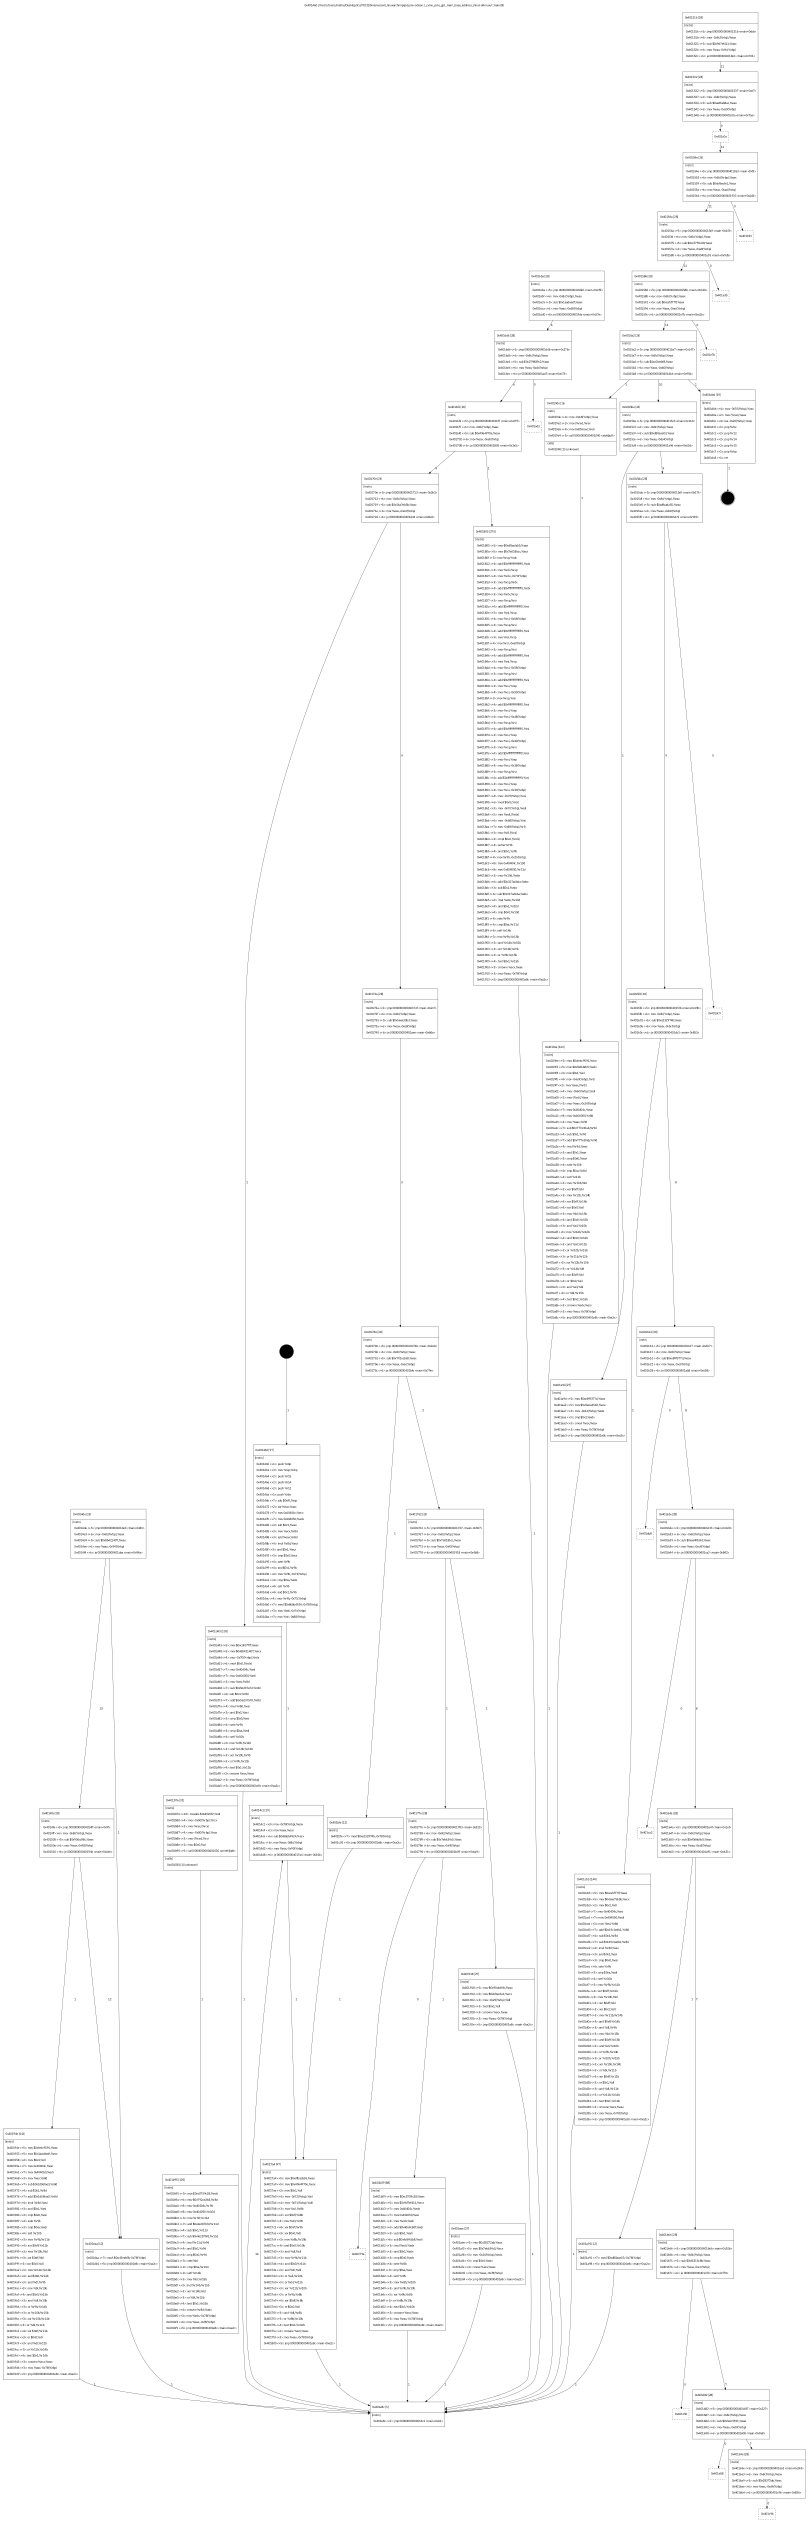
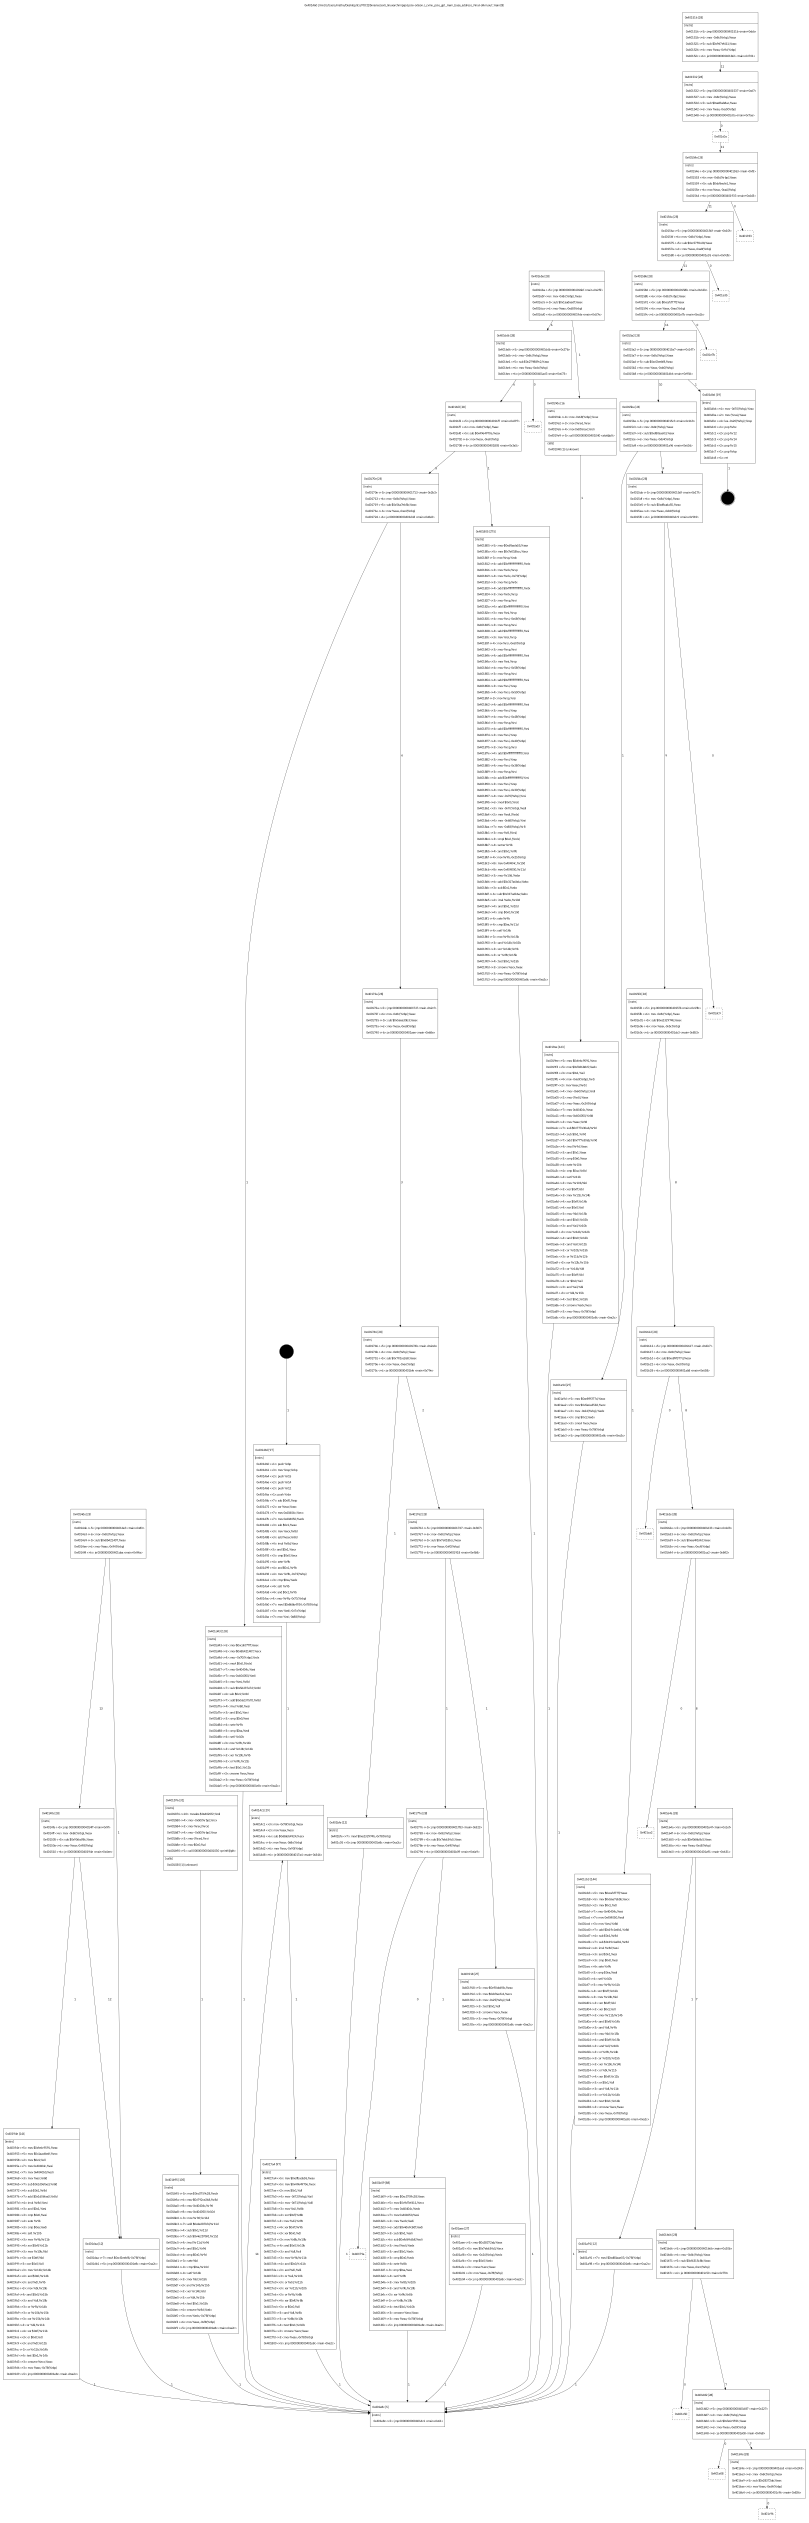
(620, 388) -> (577, 358)
(316, 2000) -> (345, 2130)
none -> (272, 2400)
